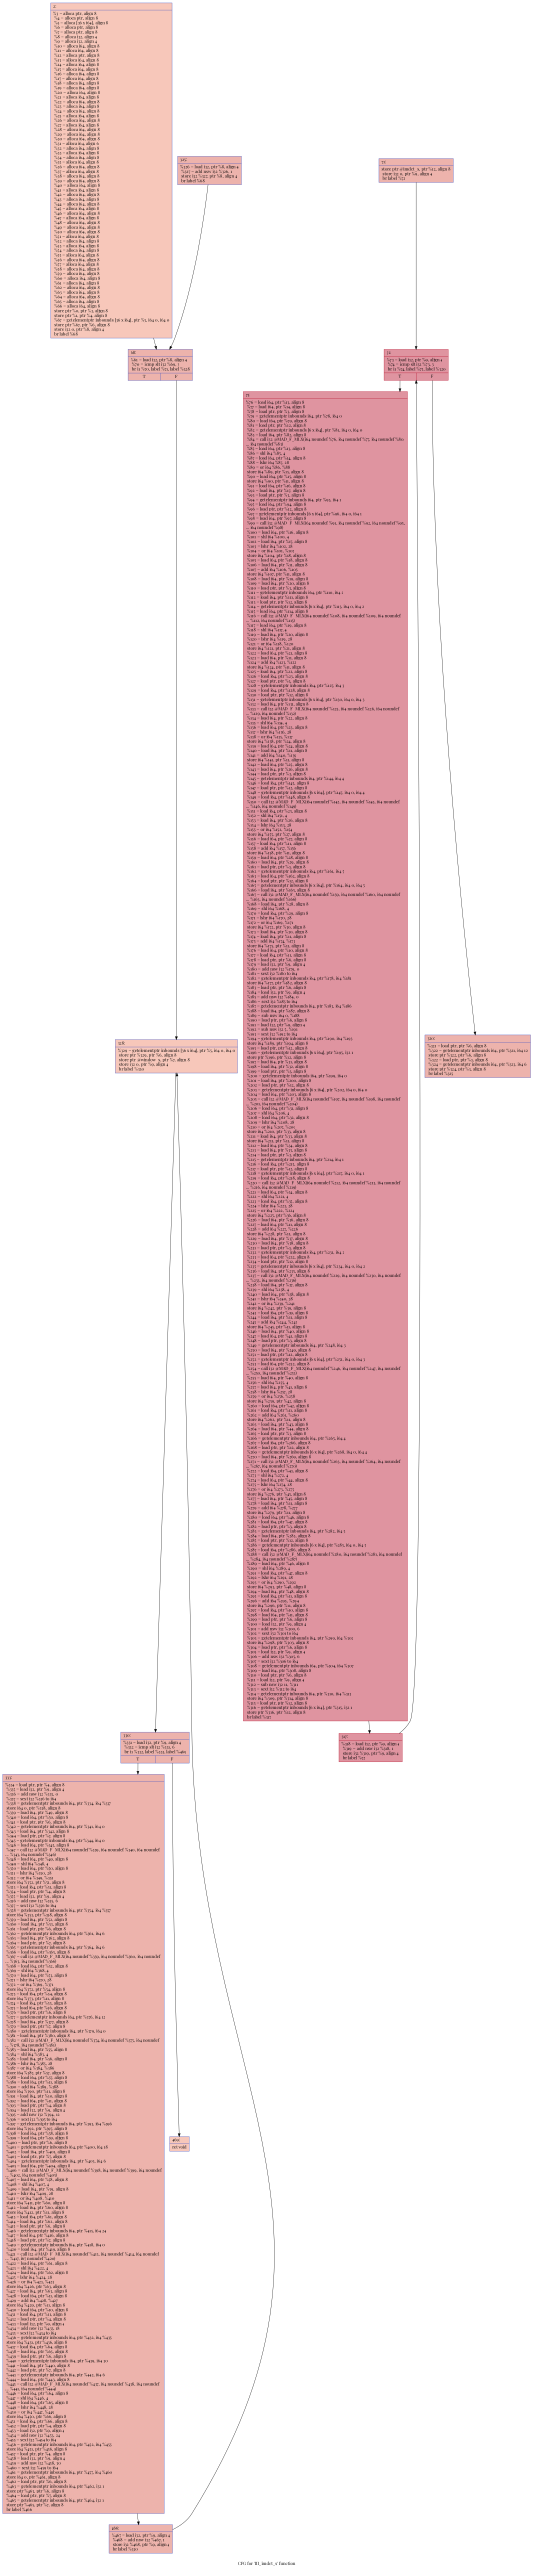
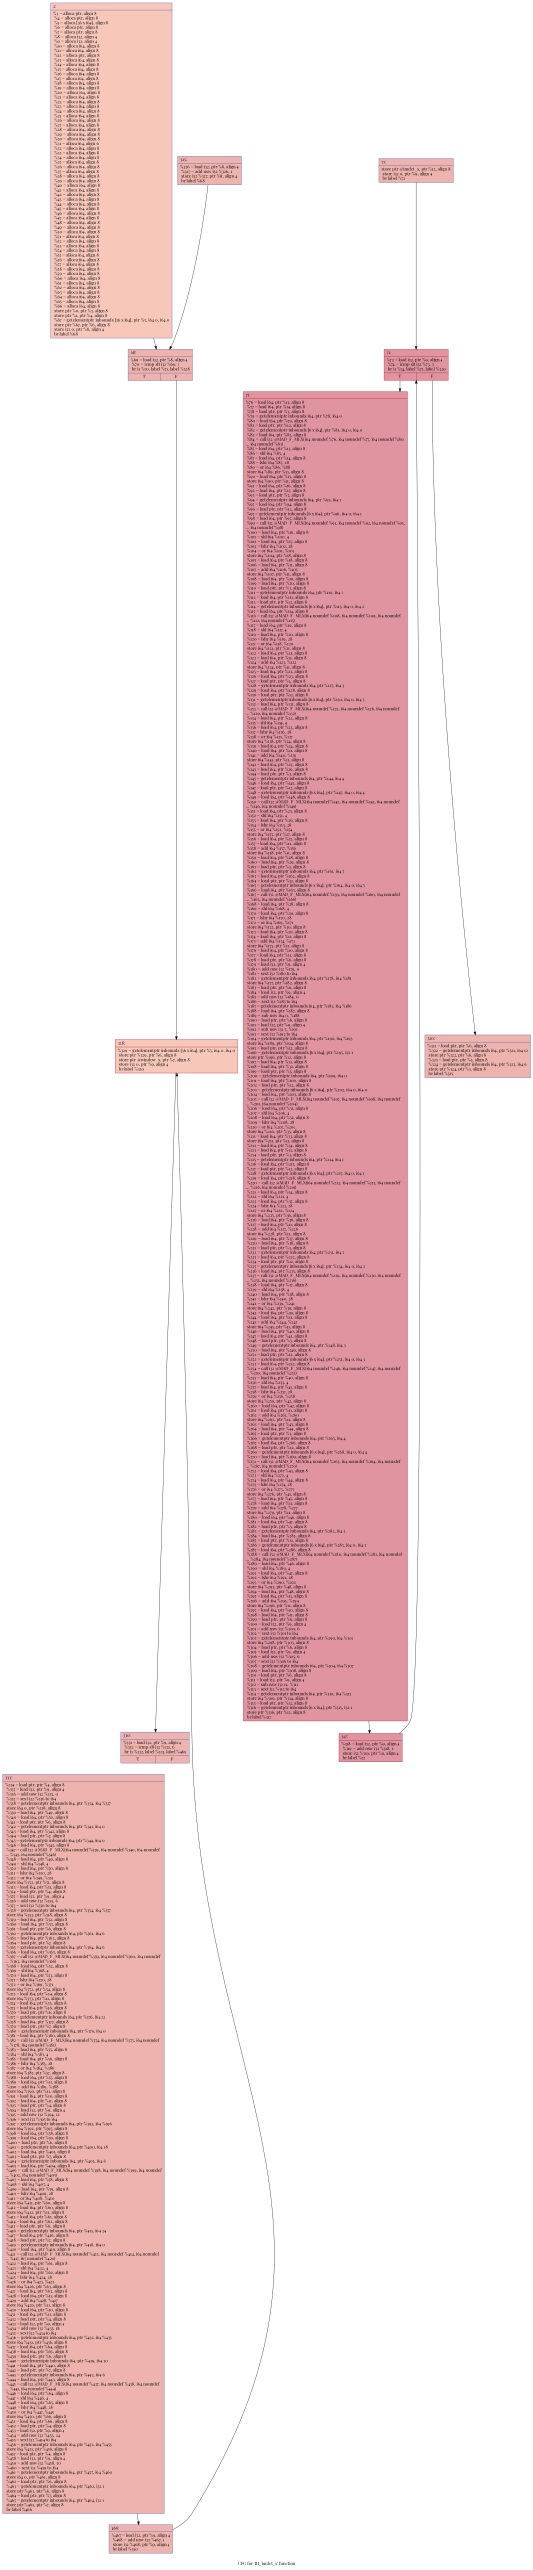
(159, 360) -> (159, 360)
(176, 1056) -> (176, 1056)
(458, 1060) -> (458, 1060)
(138, 1767) -> none
(179, 2144) -> none
